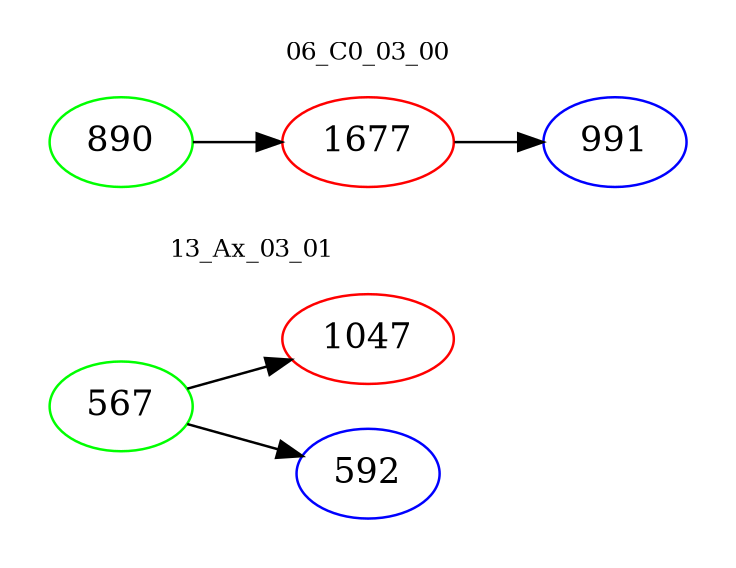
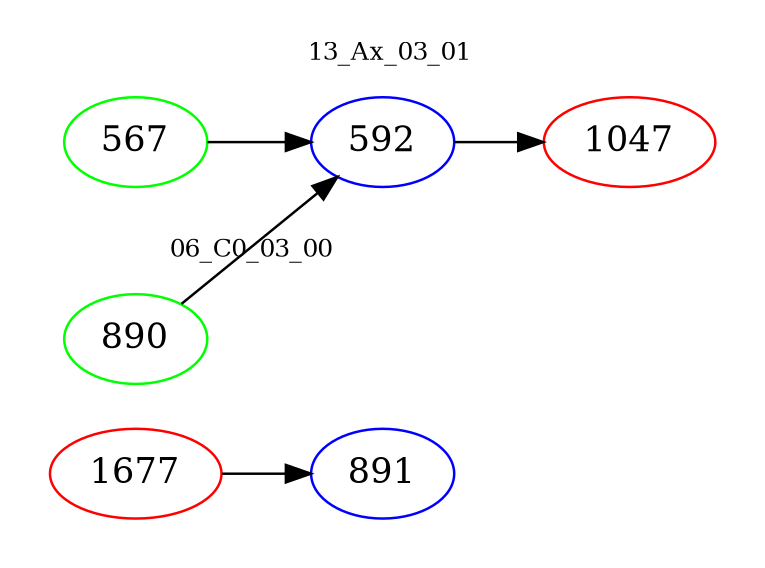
(225, 142) -> (249, 248)
(615, 142) -> (383, 474)
(227, 378) -> (486, 142)
